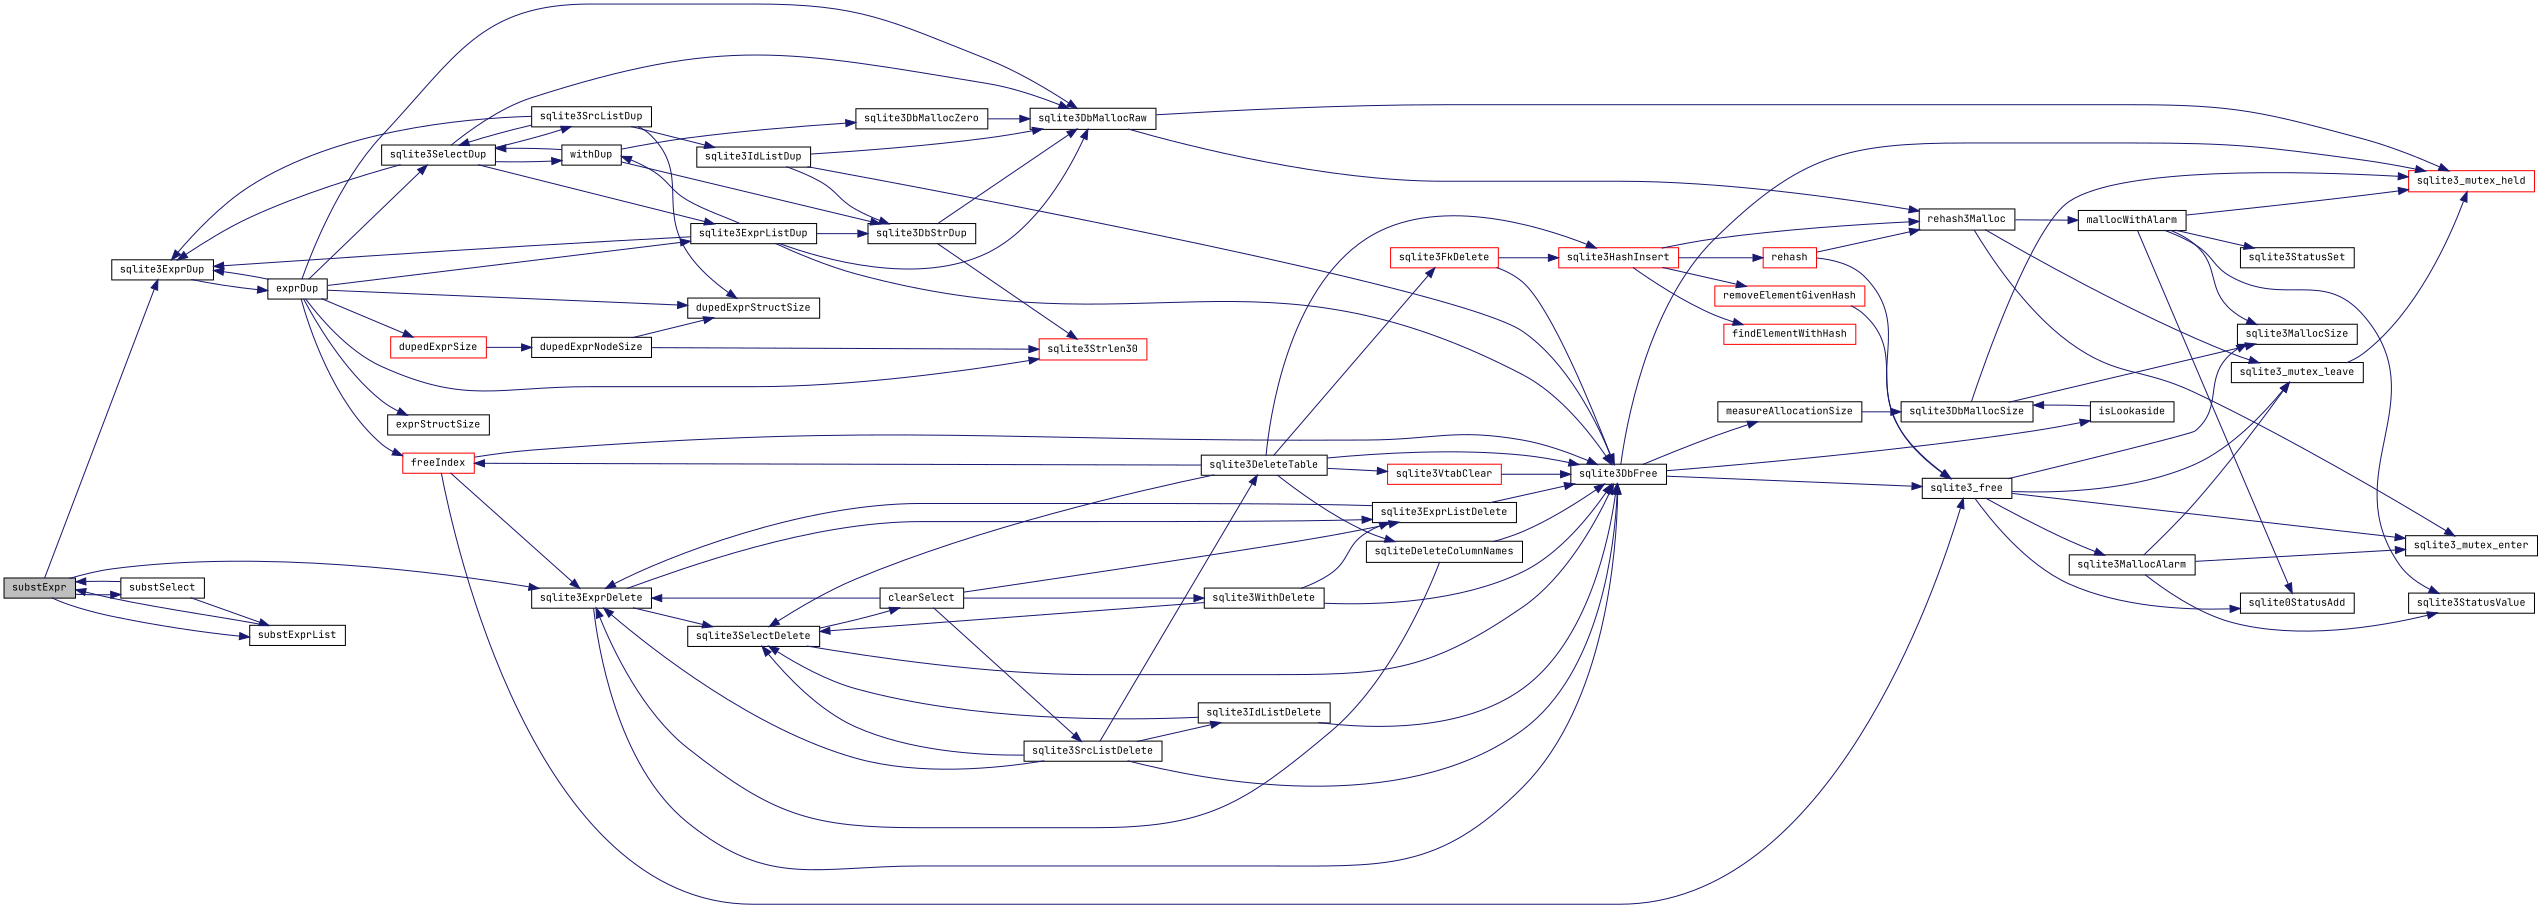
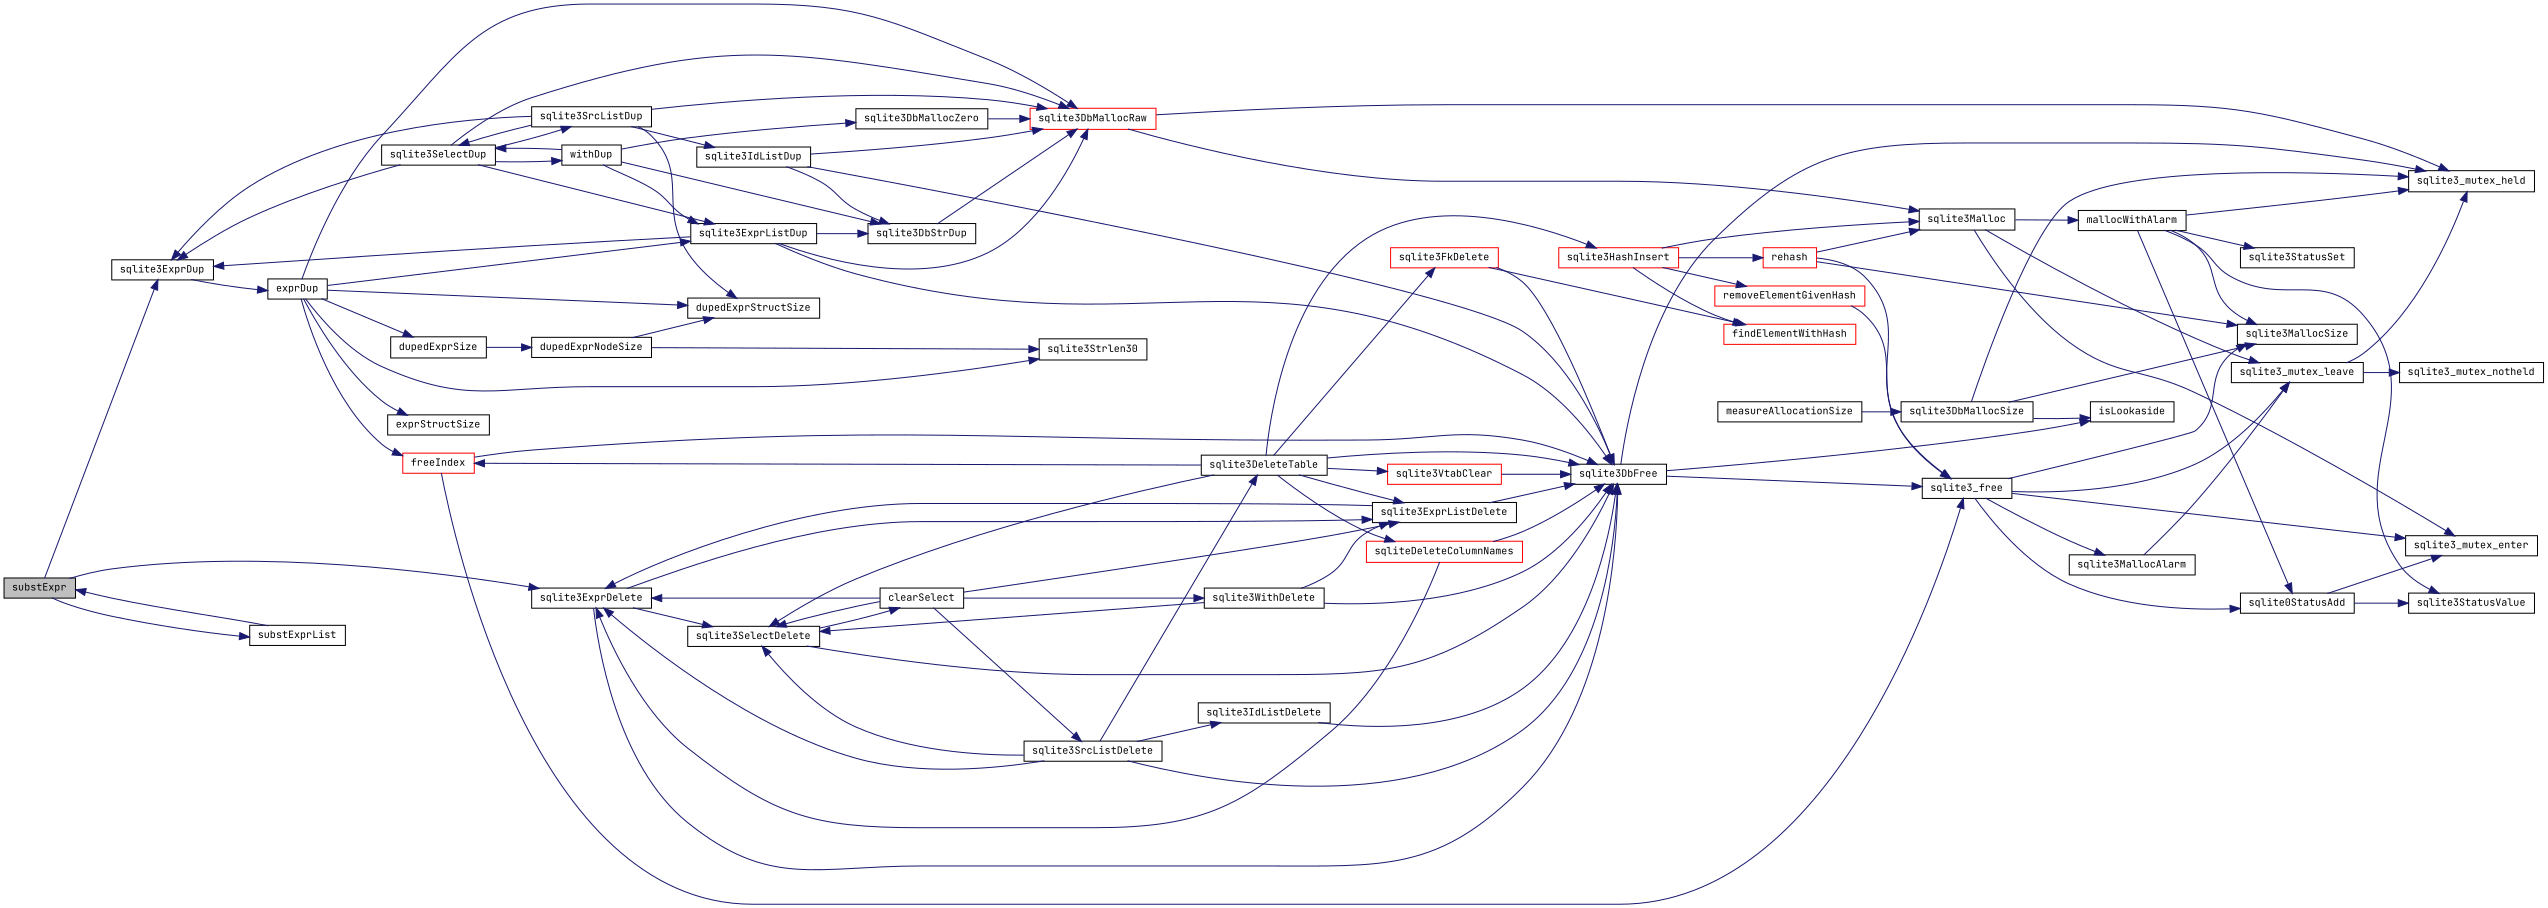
none -> (844, 96)
(1093, 119) -> (1093, 119)
(2472, 181) -> (2472, 181)
(682, 197) -> (649, 187)
(1967, 220) -> (1967, 220)
(364, 226) -> none
(1523, 258) -> (1612, 295)
(246, 275) -> none
(1003, 288) -> none
none -> (2032, 294)
(439, 347) -> (439, 347)
(1093, 349) -> (1093, 349)
none -> (2472, 373)
(2067, 405) -> (2057, 419)
(1695, 443) -> none
none -> (1346, 488)
(511, 527) -> none
(1444, 552) -> (1444, 552)
(2295, 556) -> (2379, 576)
(163, 588) -> none
(2280, 630) -> (2376, 603)
(982, 711) -> (833, 612)
